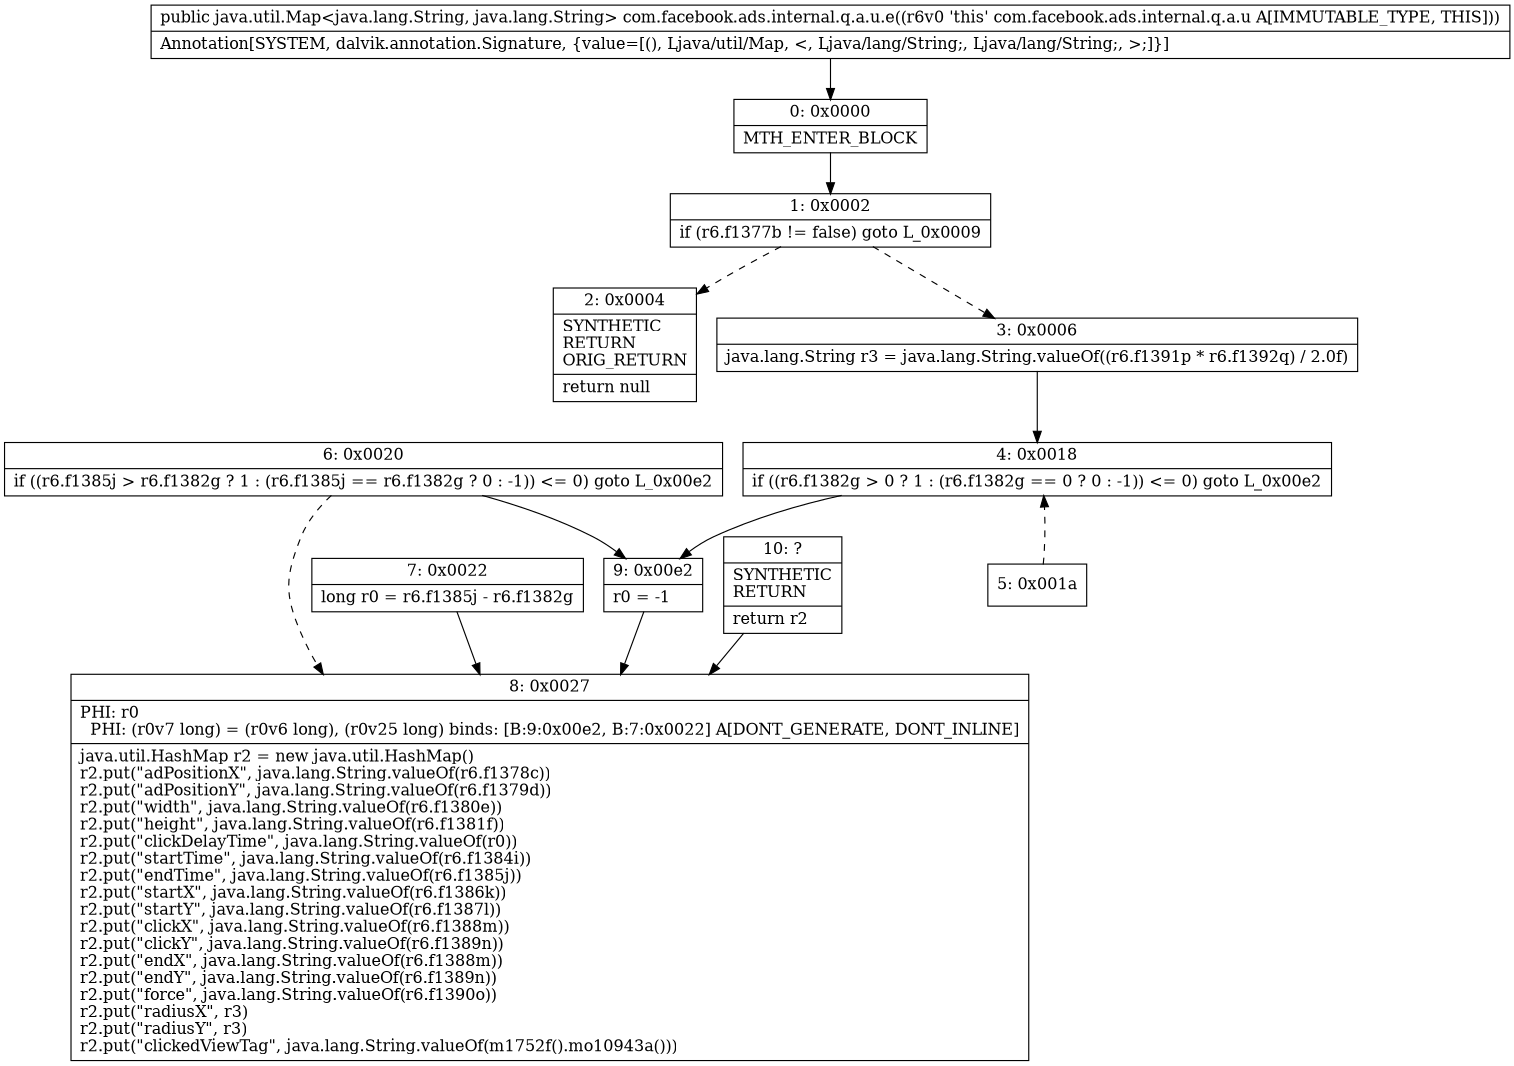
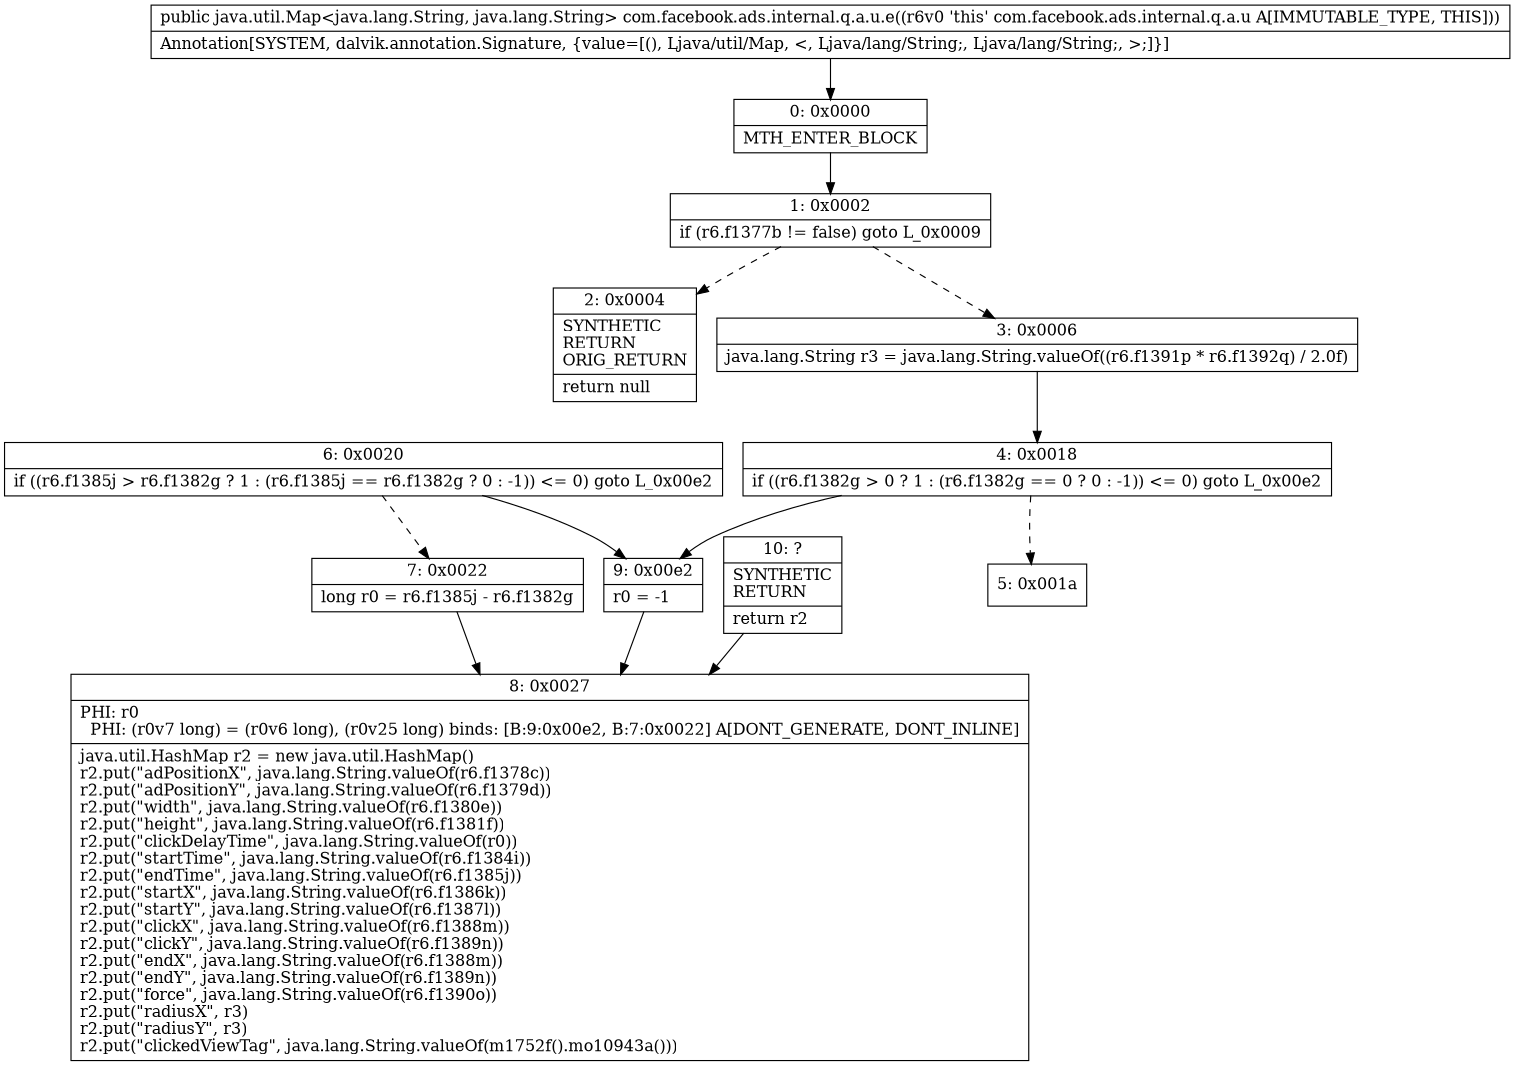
(1045, 536) -> (1030, 524)
(289, 577) -> (402, 523)
